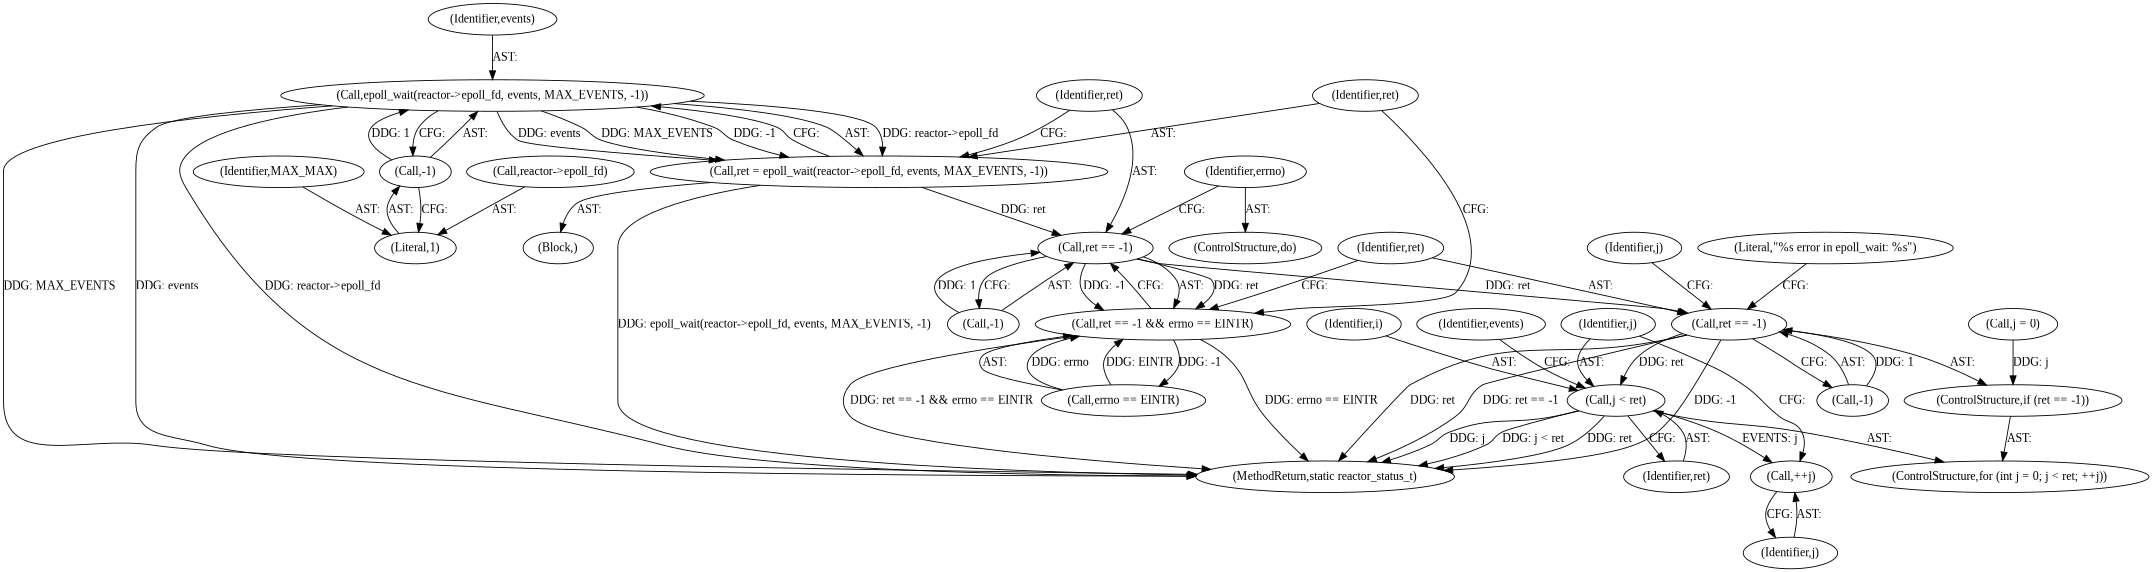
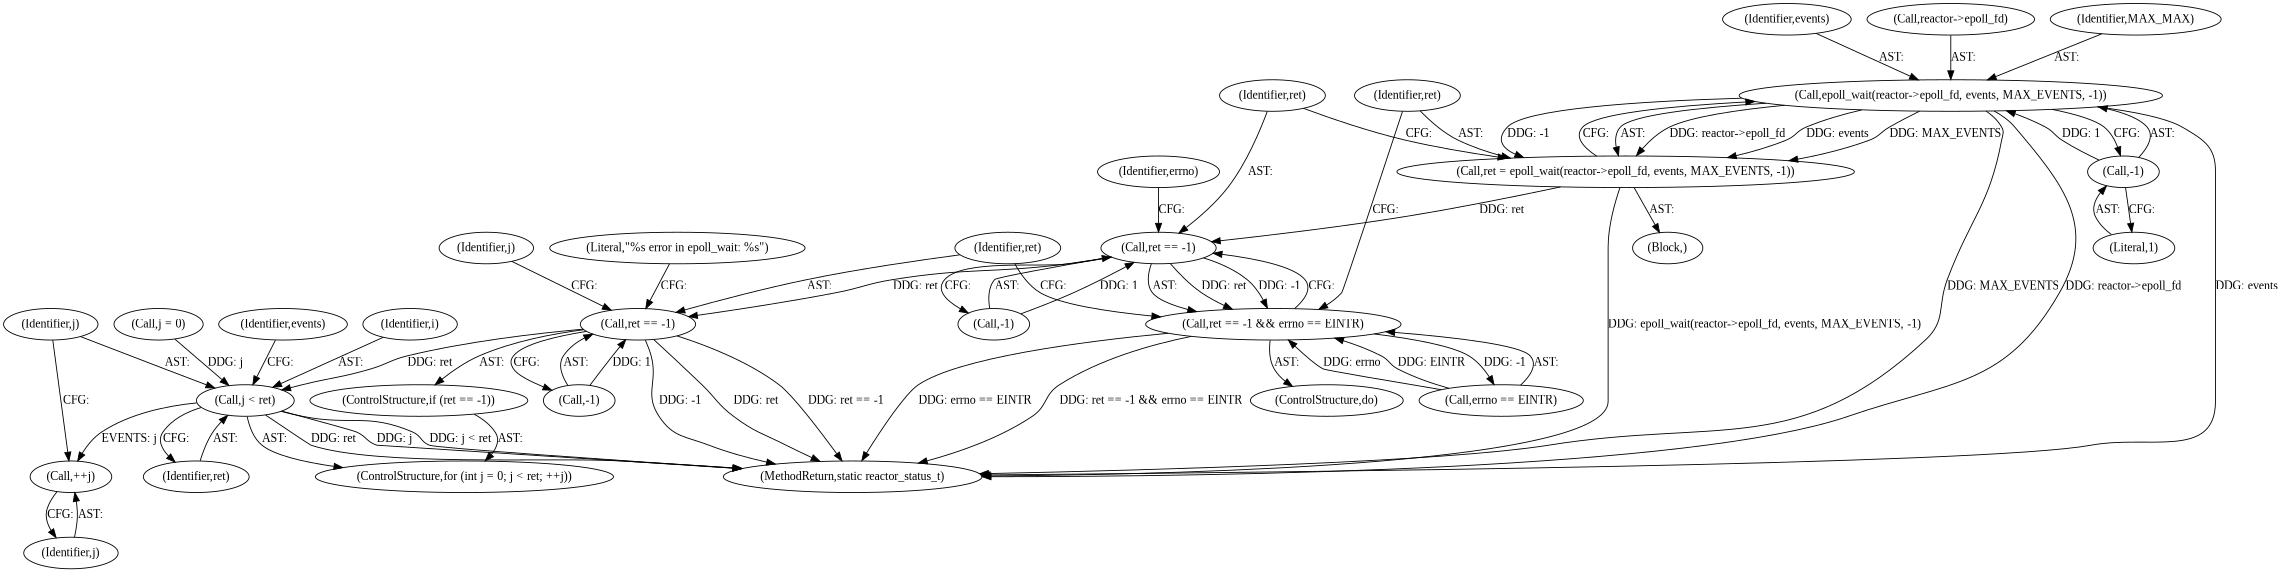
(1245, 205) -> (1272, 363)
(485, 209) -> (1951, 53)
(343, 210) -> (2049, 55)
(2013, 358) -> (198, 359)
